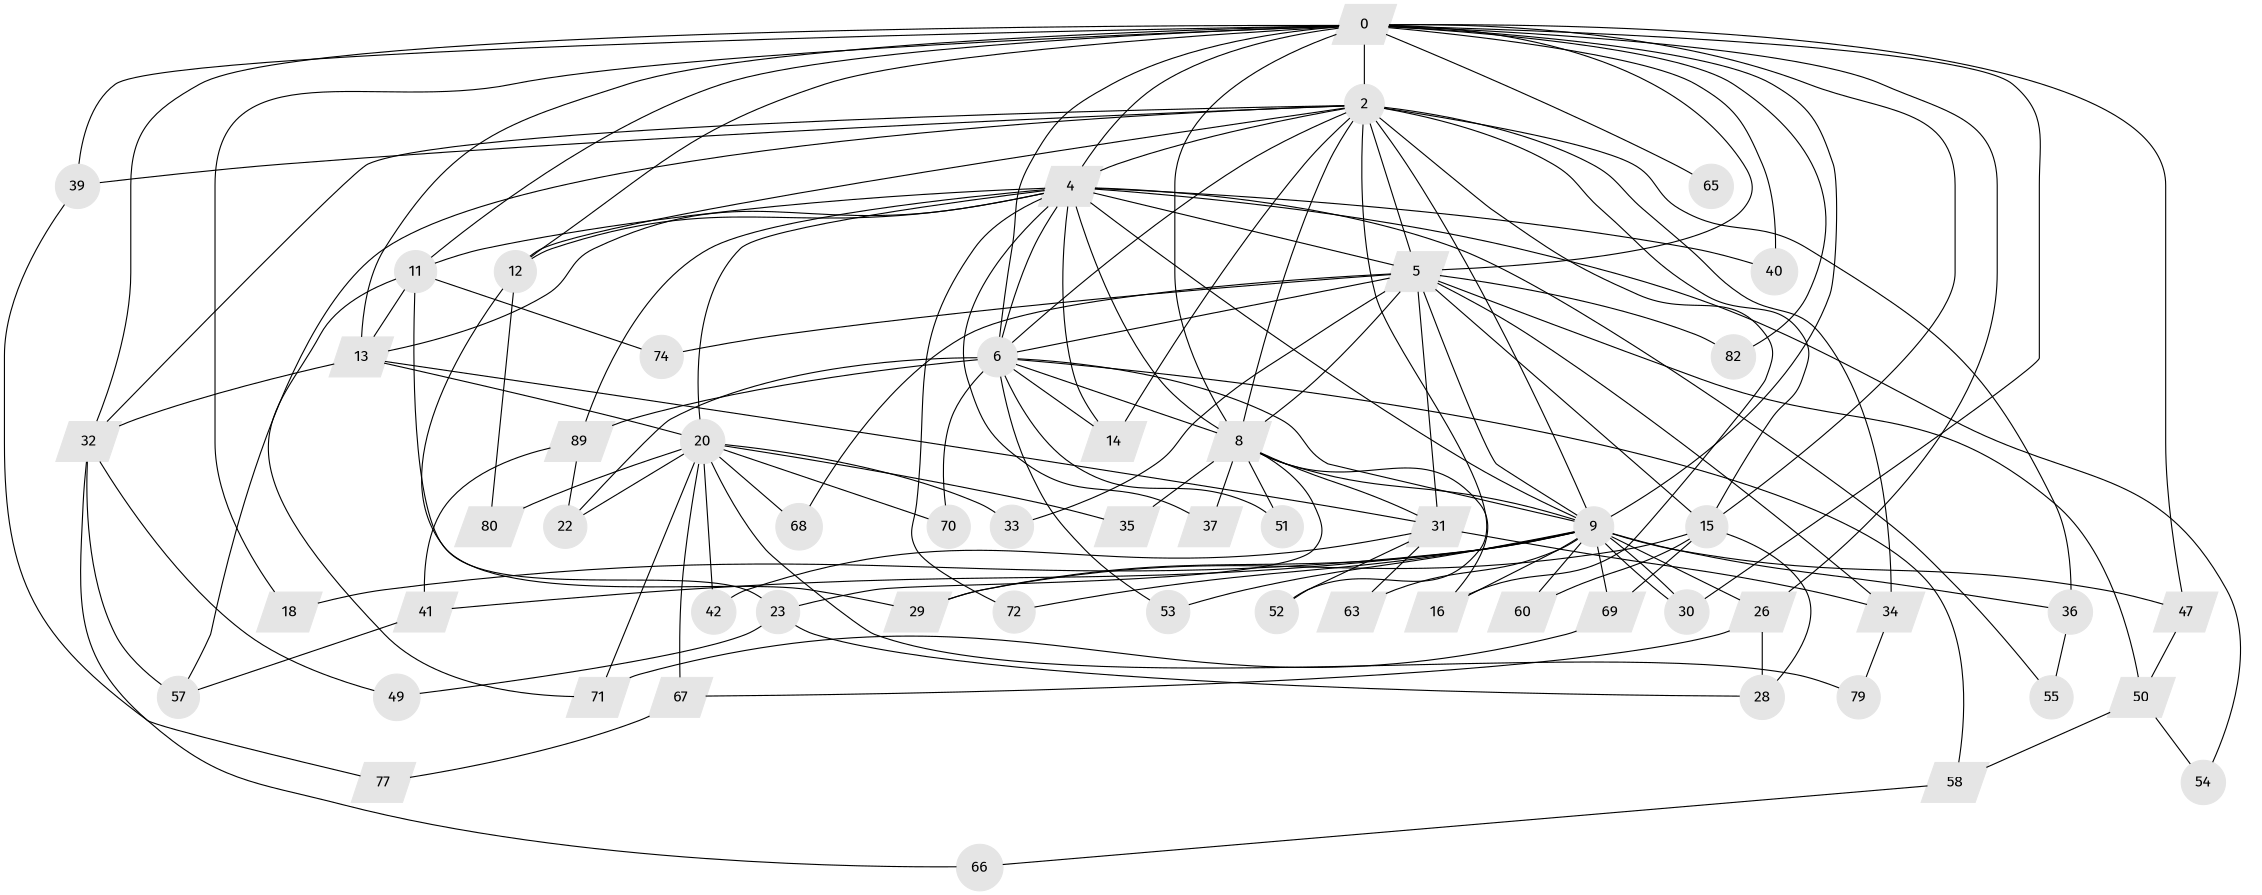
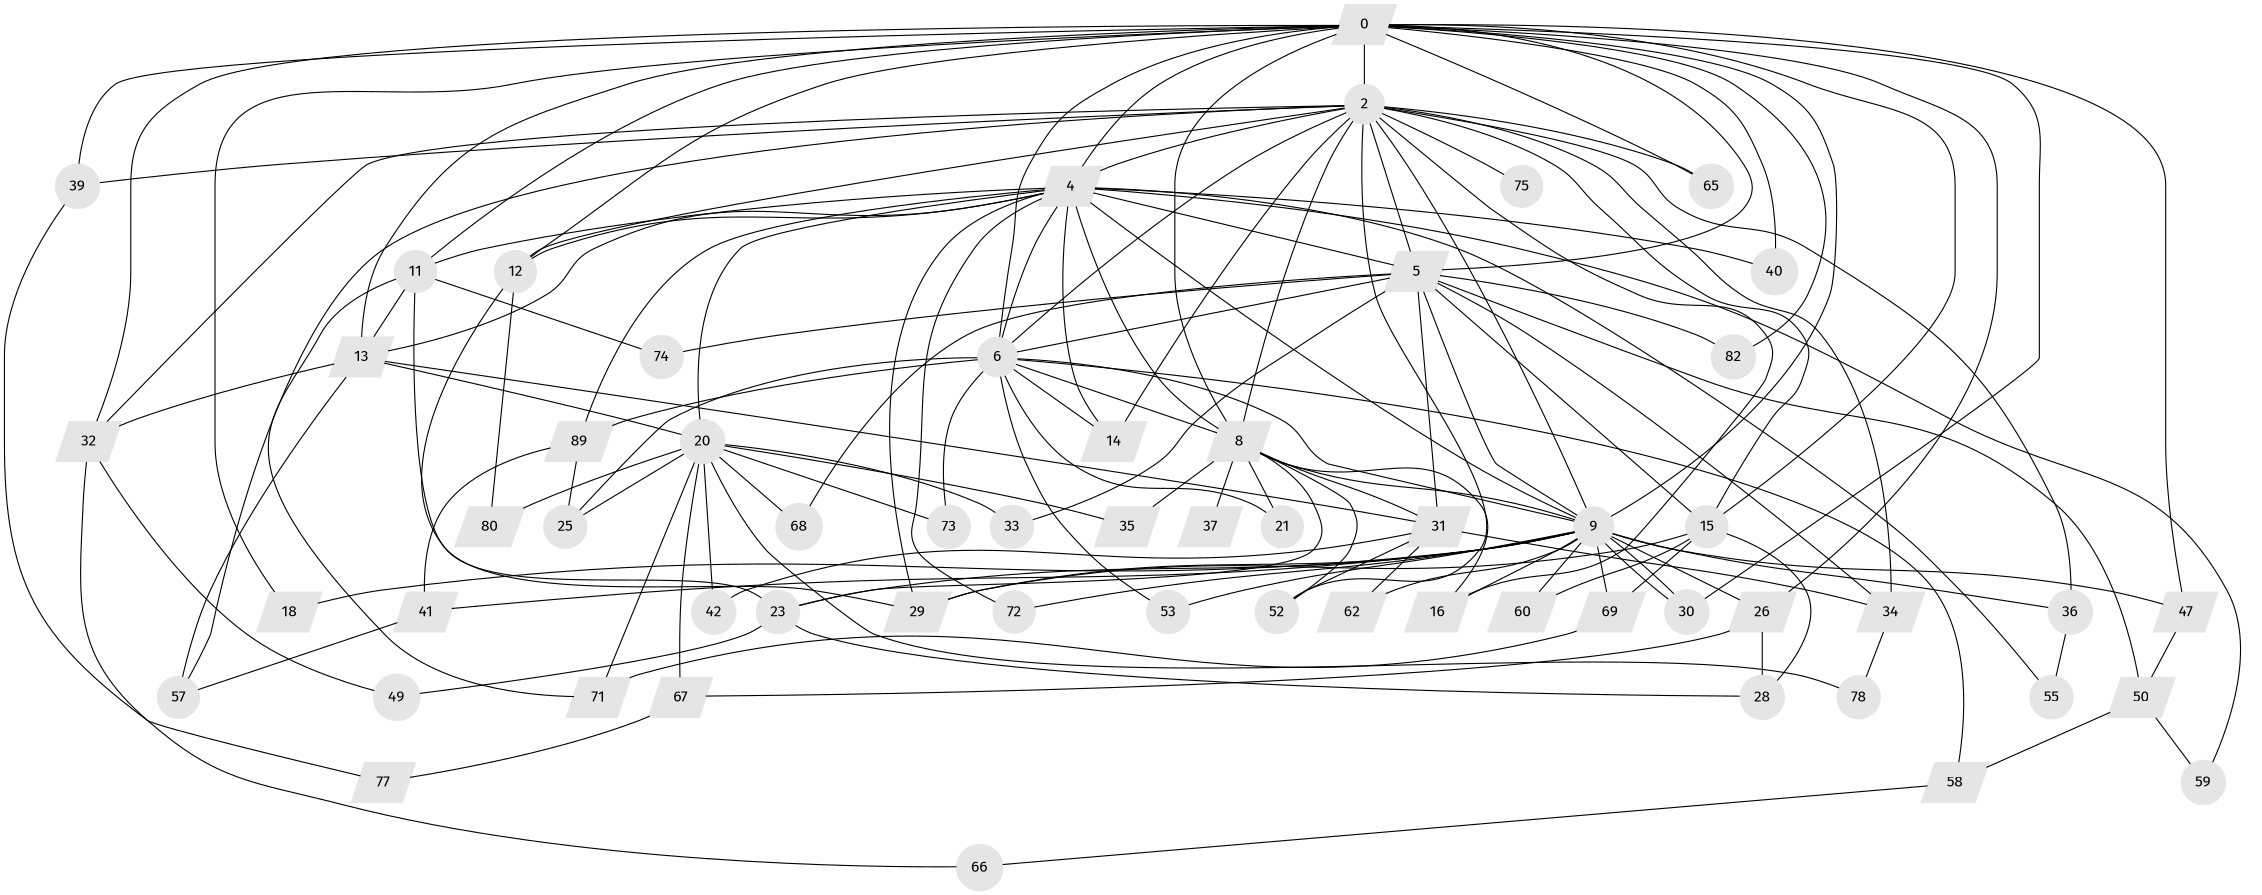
none -> (1541, 129)
none -> (1522, 186)
(1336, 360) -> (1356, 518)
(981, 416) -> (898, 346)
(565, 527) -> (565, 527)
(949, 527) -> (949, 527)
(1282, 527) -> (1282, 527)
none -> (1187, 568)
(97, 584) -> (249, 519)
(1352, 612) -> (1352, 612)
(1859, 697) -> (1859, 697)
(2203, 782) -> (2203, 782)
